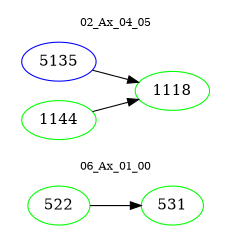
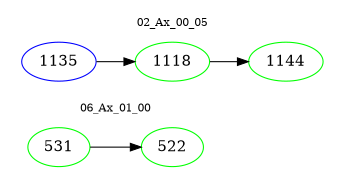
(116, 23) -> (172, 23)
(59, 62) -> (59, 62)
(110, 107) -> (224, 62)
(110, 206) -> (110, 147)
